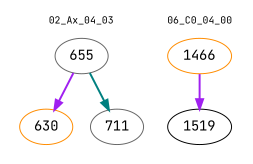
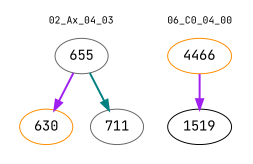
(200, 56) -> (200, 56)
